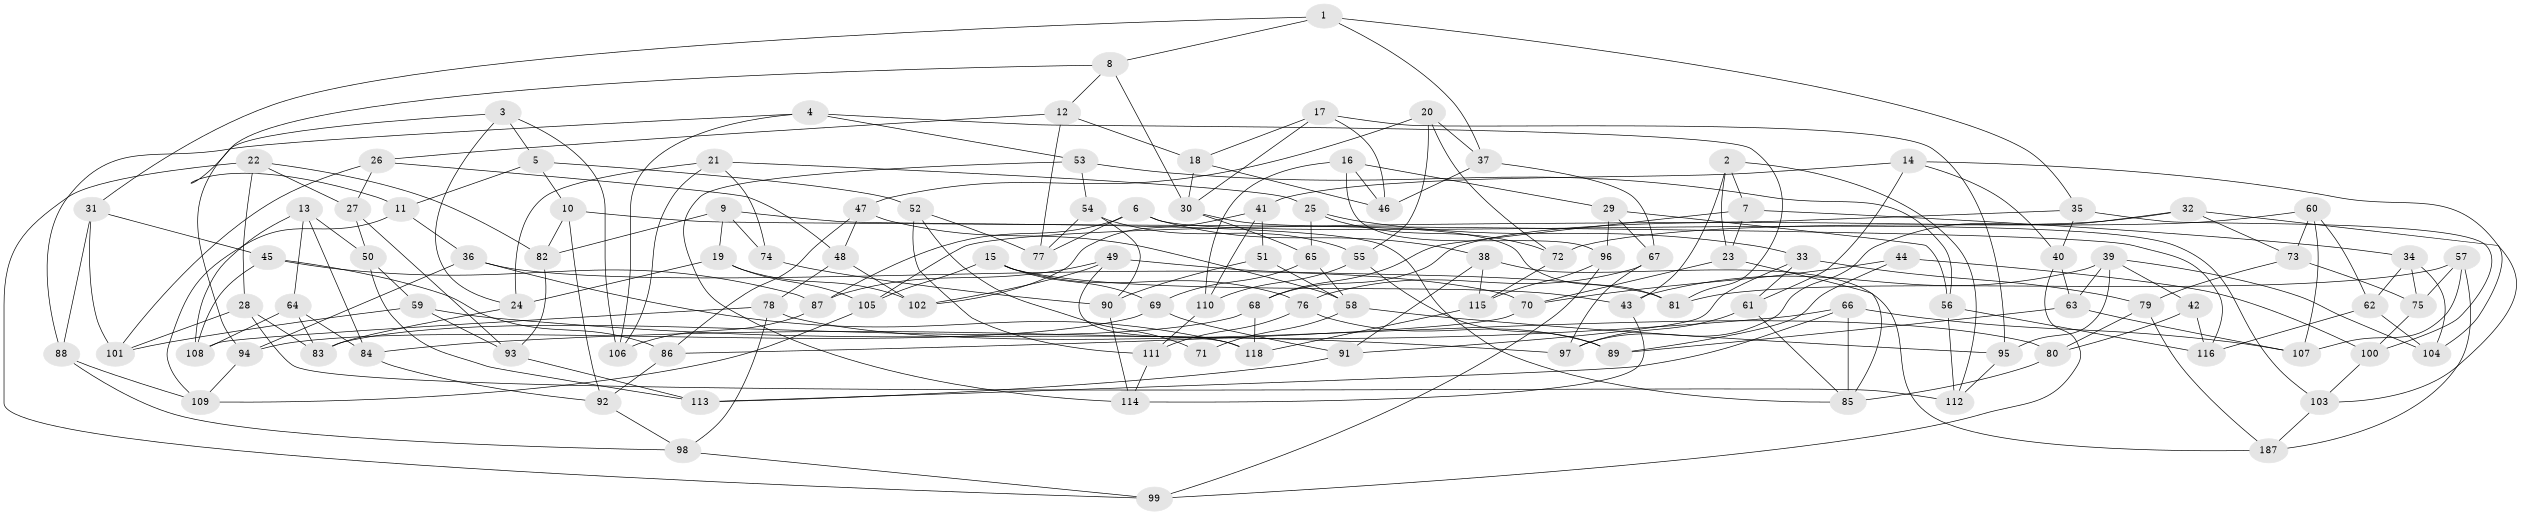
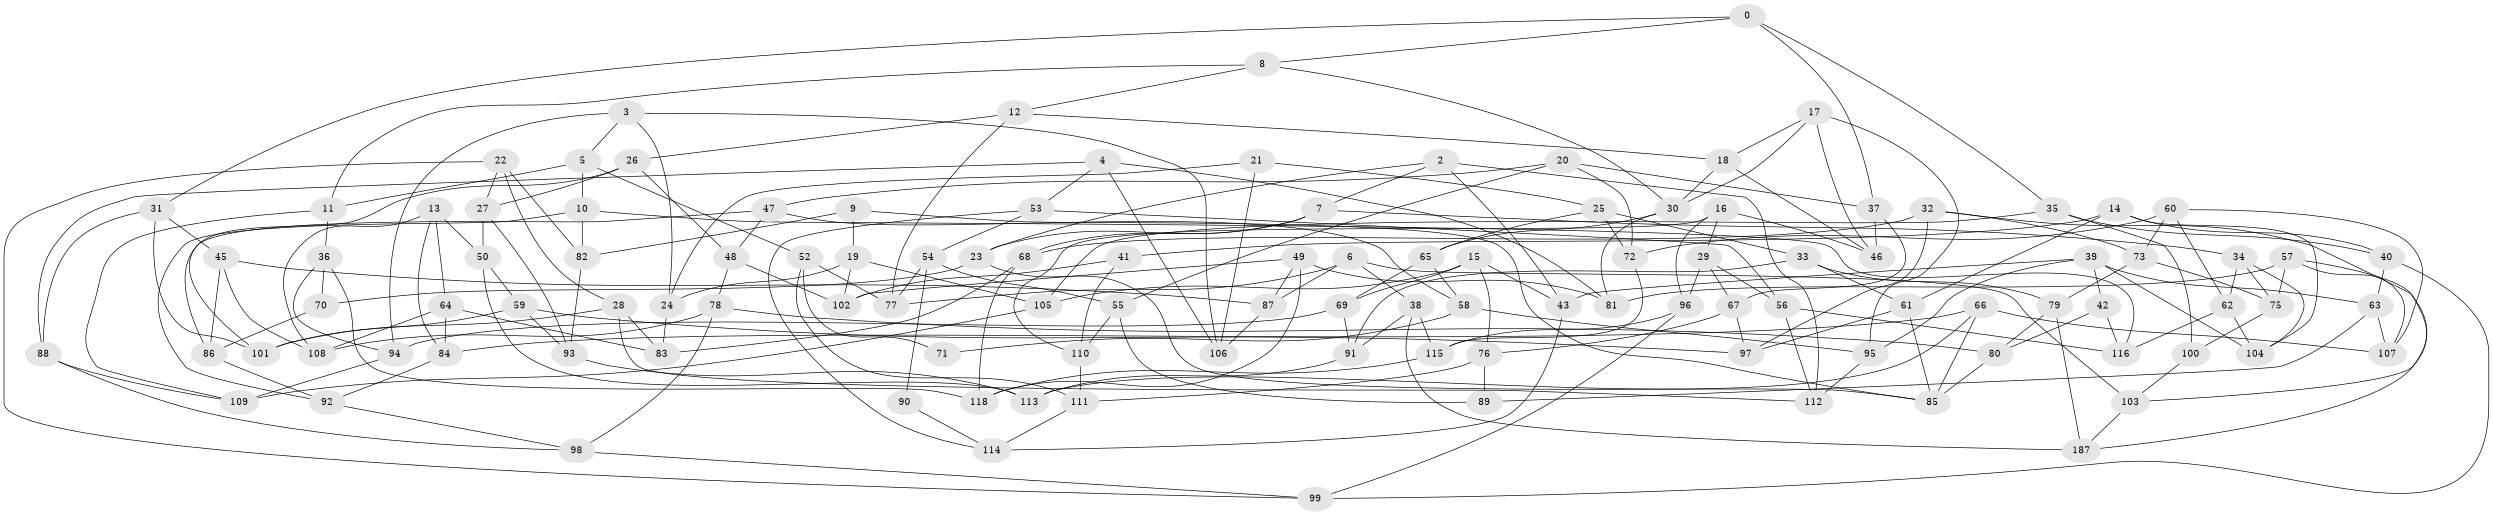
(1324, 16) -> (1748, 16)
(767, 258) -> none
(1263, 258) -> none
(1902, 258) -> none
